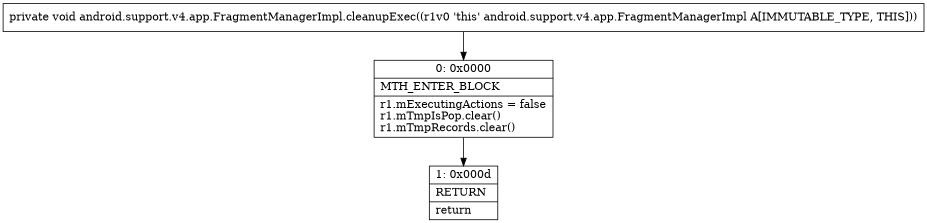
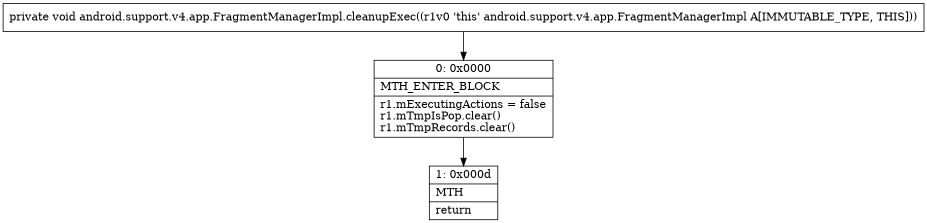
(461, 192) -> (450, 192)
